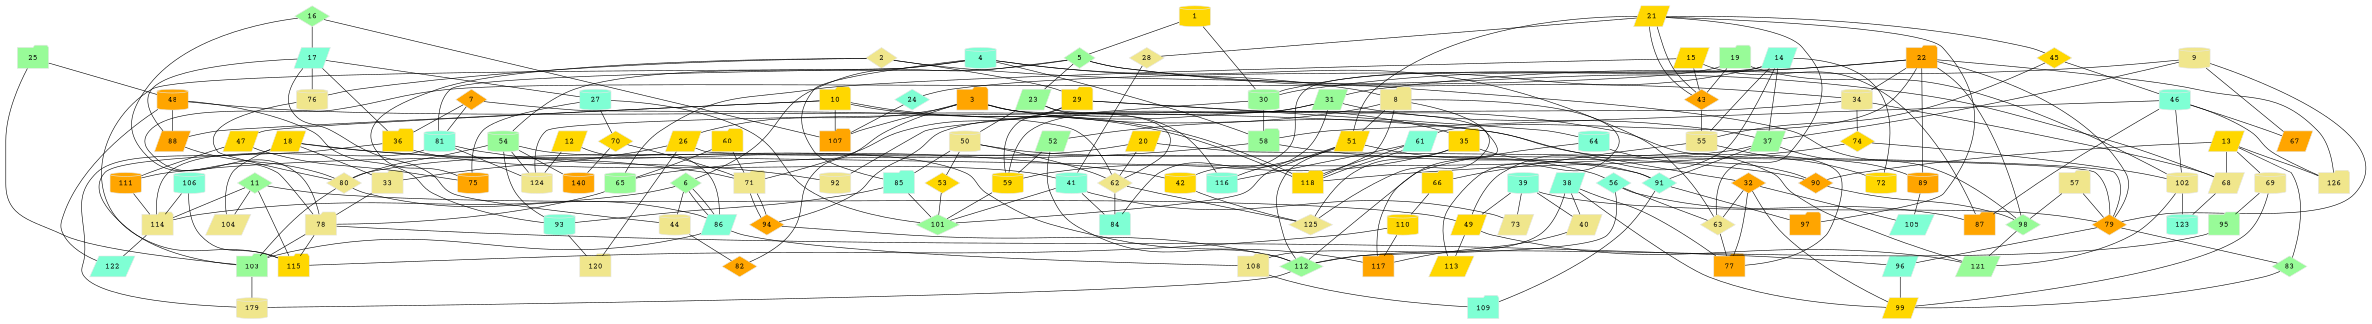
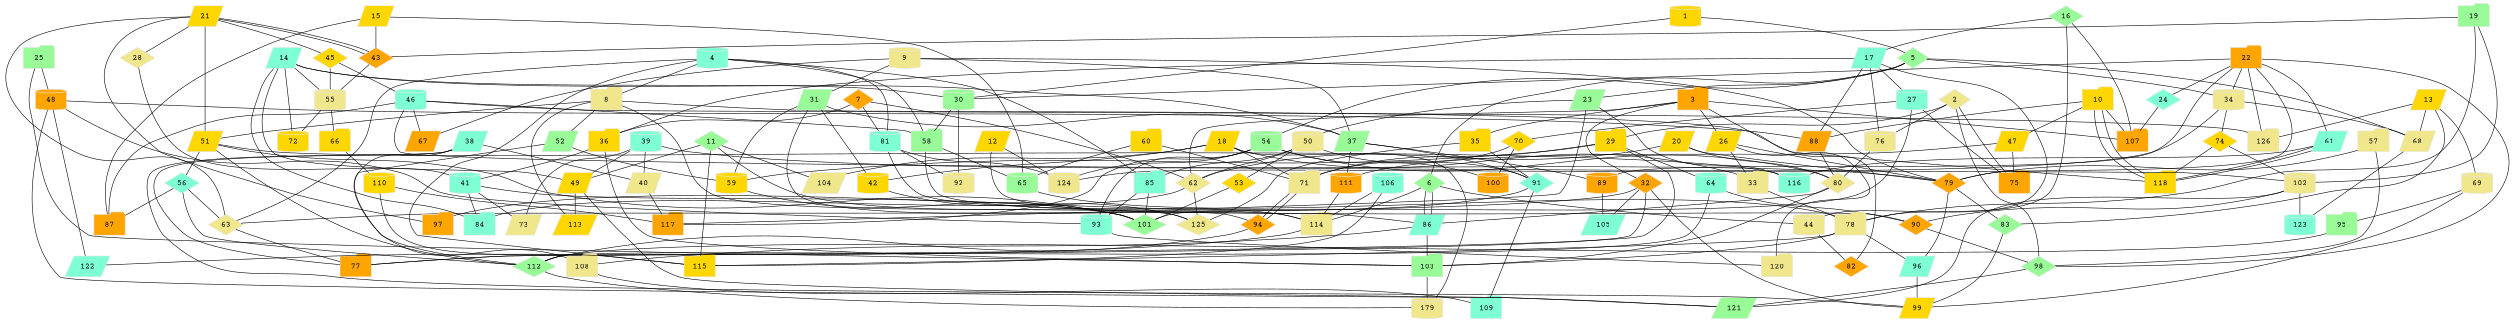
(2028, 154) -> (2106, 208)
(1311, 170) -> none
(473, 183) -> (2014, 183)
(579, 183) -> (1493, 183)
